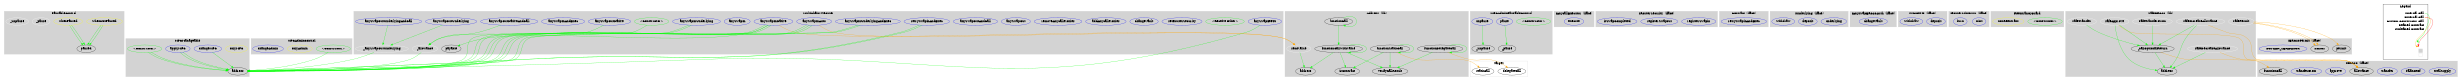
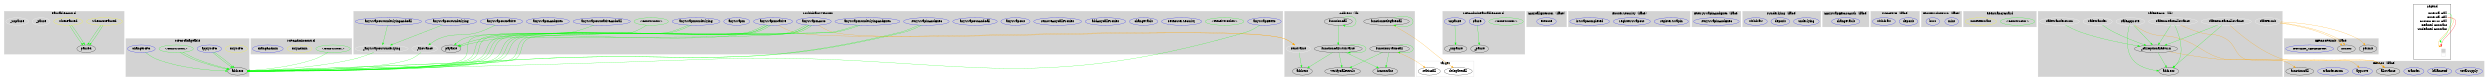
(1744, 14) -> (1716, 14)
(2406, 21) -> (2433, 21)
(476, 33) -> (524, 34)
none -> (2192, 35)
none -> (565, 37)
(2243, 43) -> (2220, 58)
(1414, 60) -> none
